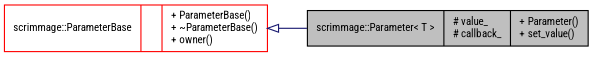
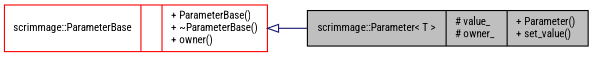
(477, 34) -> (475, 34)
